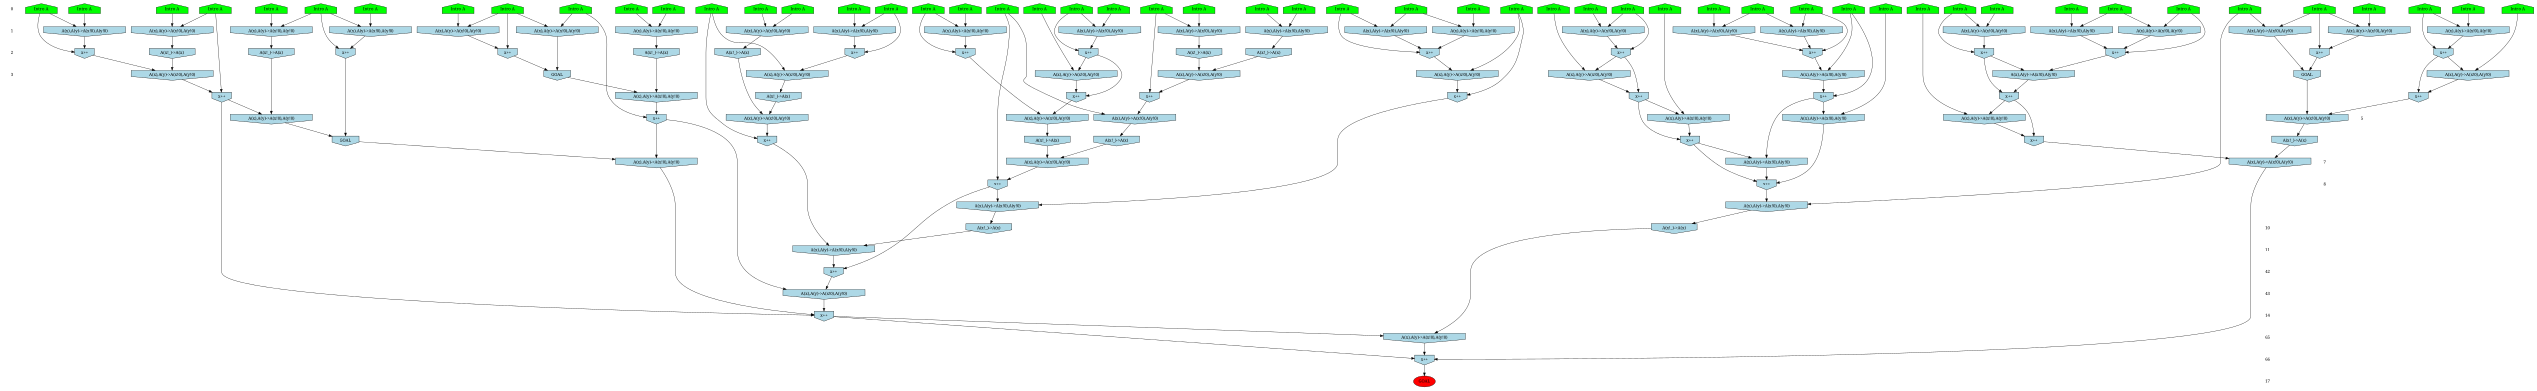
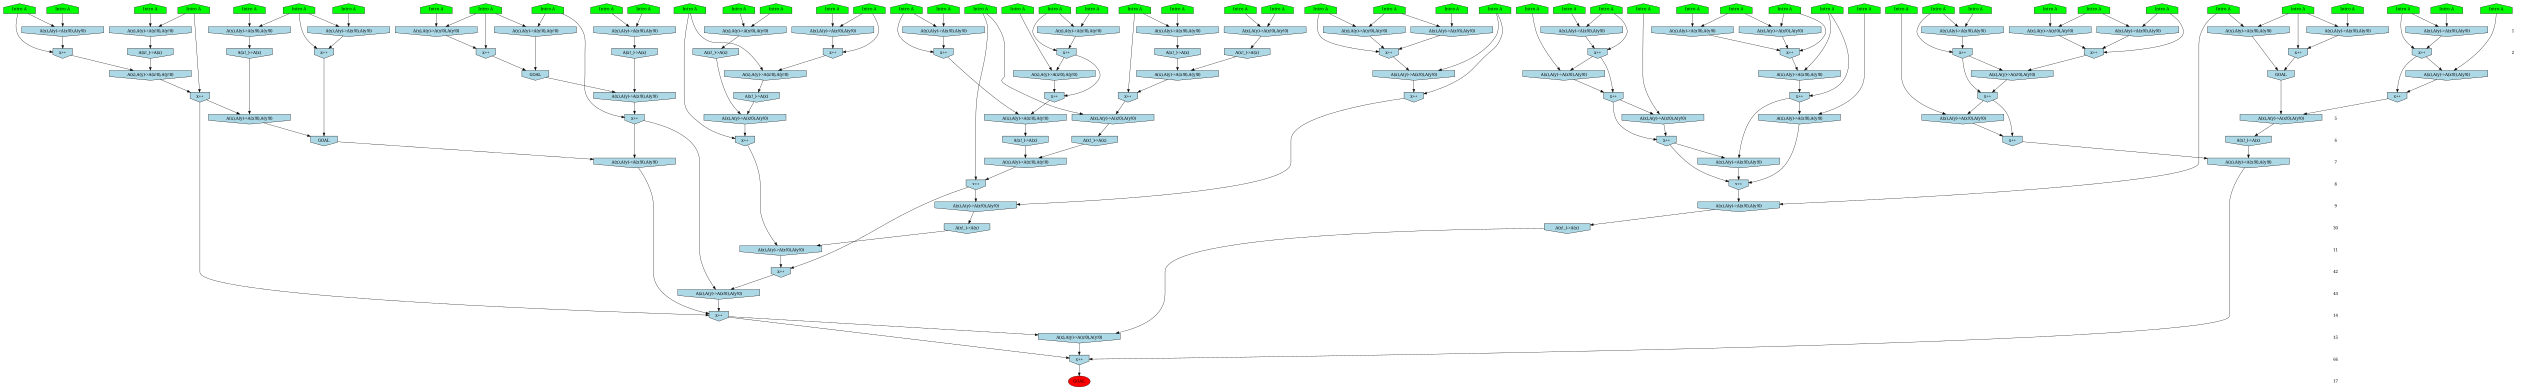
(12, 9) -> none
(12, 75) -> none
none -> (2336, 141)
none -> (2336, 206)
(2268, 228) -> (2336, 228)
(2268, 338) -> (2336, 338)
